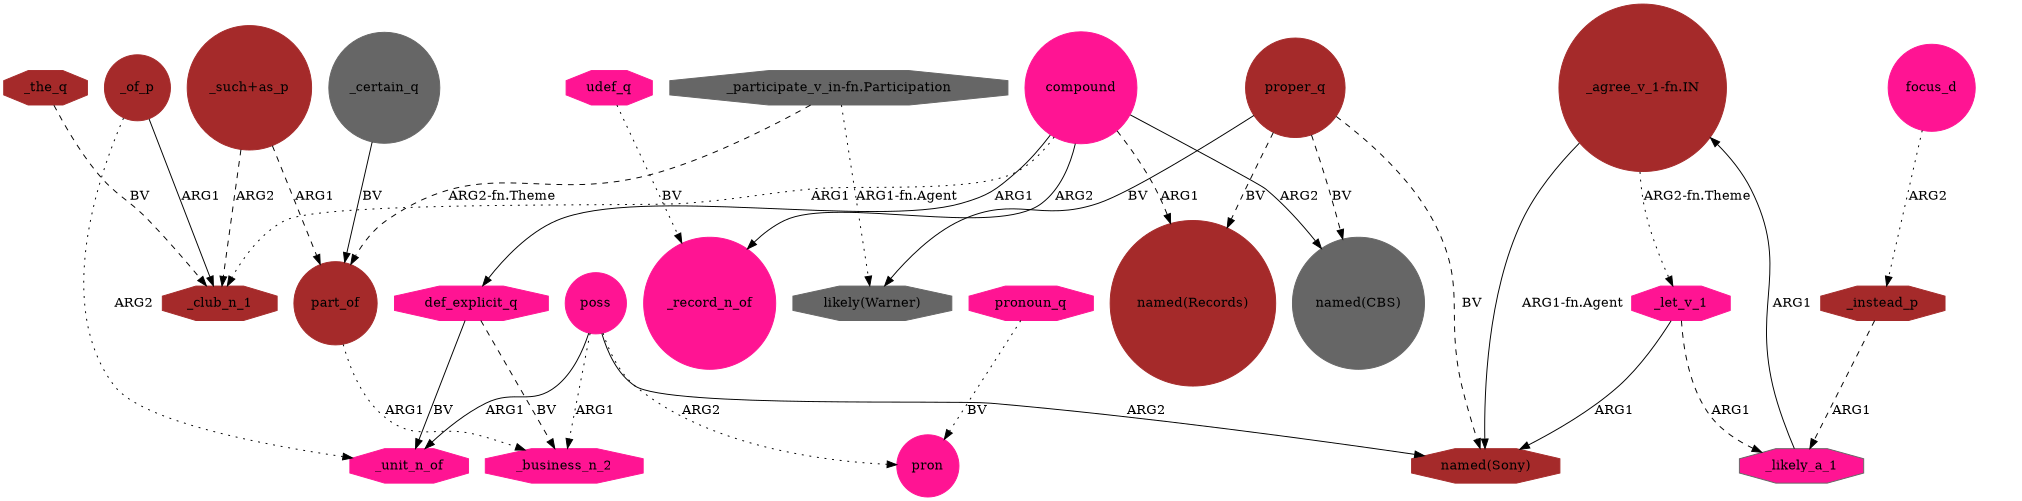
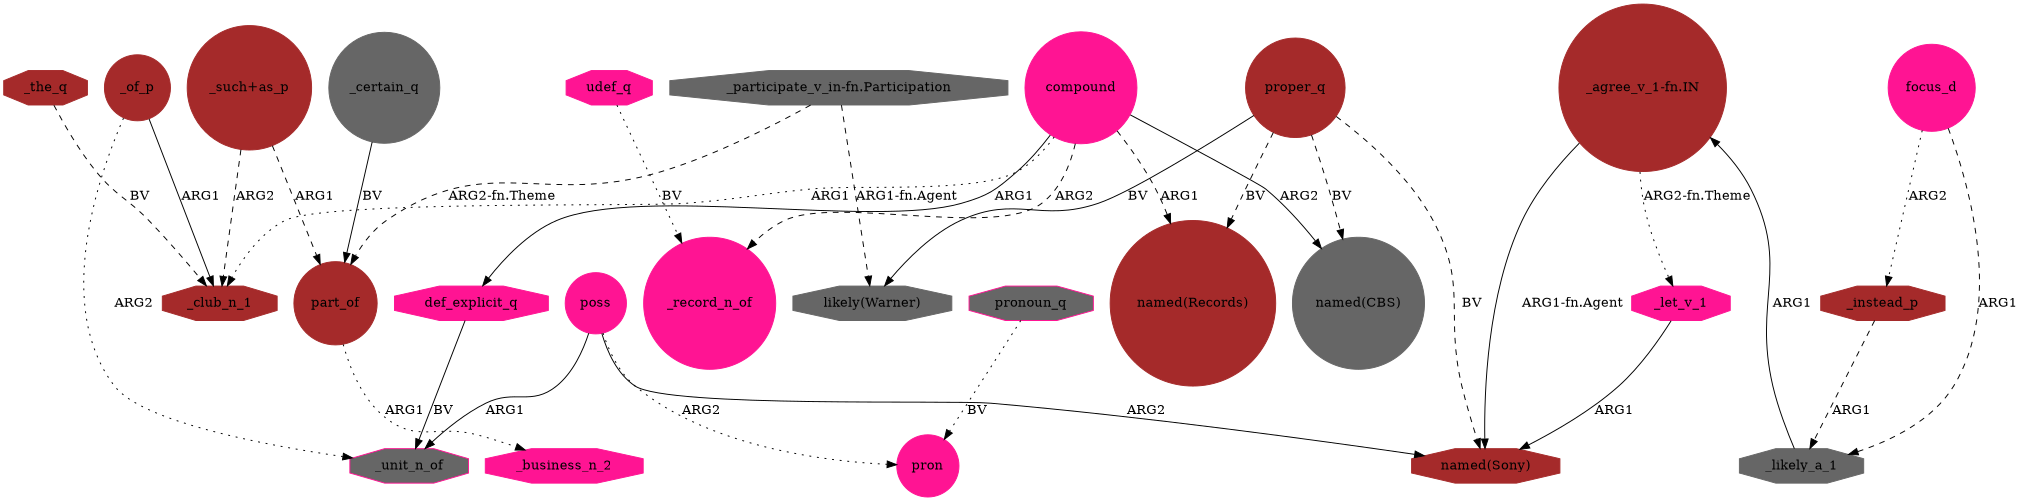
(856, 195) -> (856, 195)
(930, 216) -> (930, 216)
(1031, 303) -> (1031, 303)
(515, 380) -> none
(580, 386) -> none
(1698, 396) -> (1977, 316)
(409, 466) -> (409, 466)
(1802, 466) -> (1802, 466)
